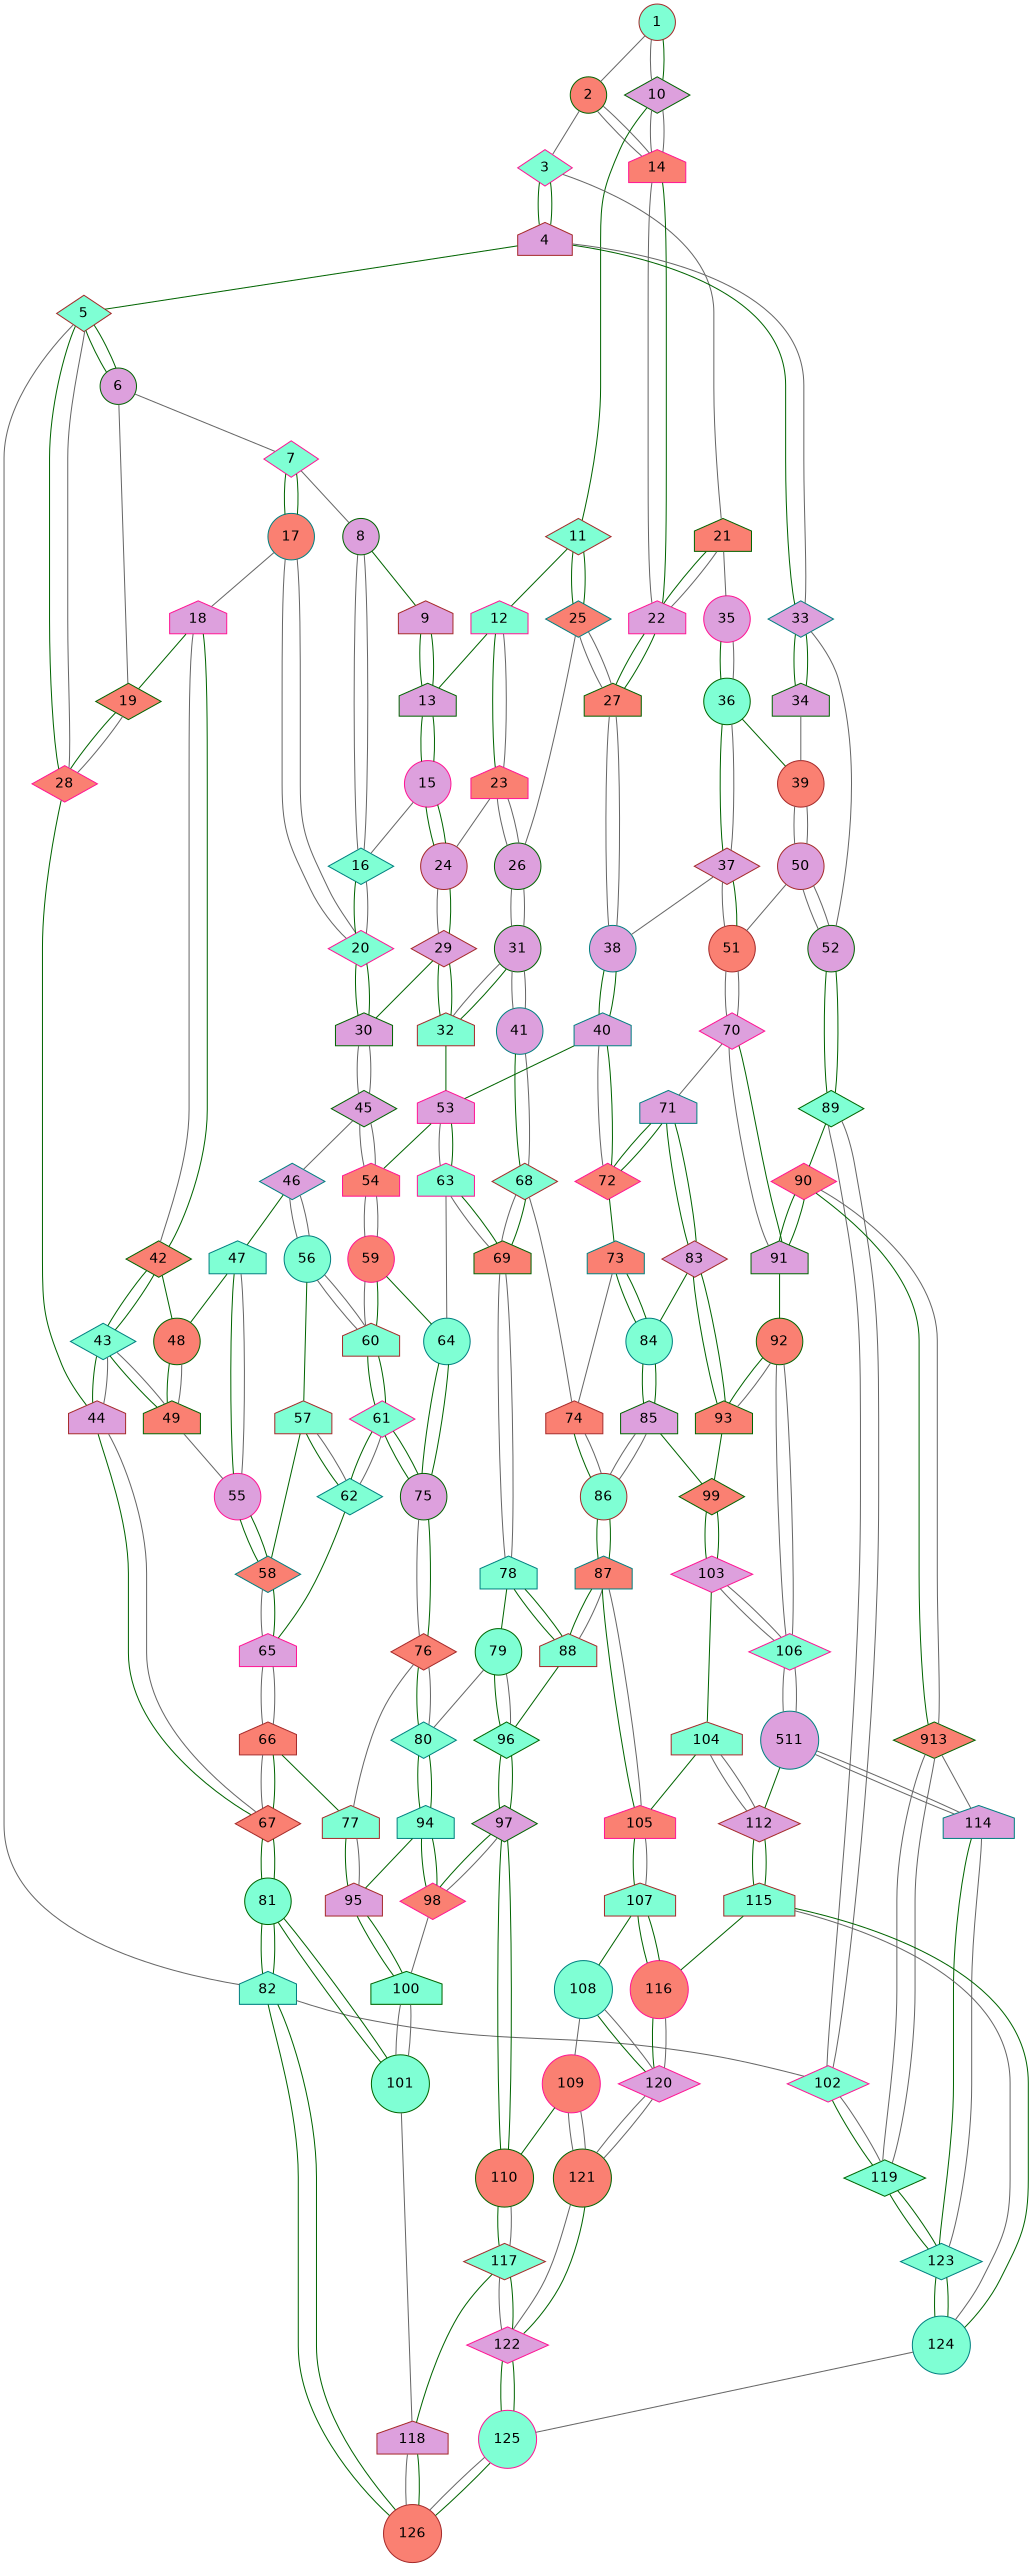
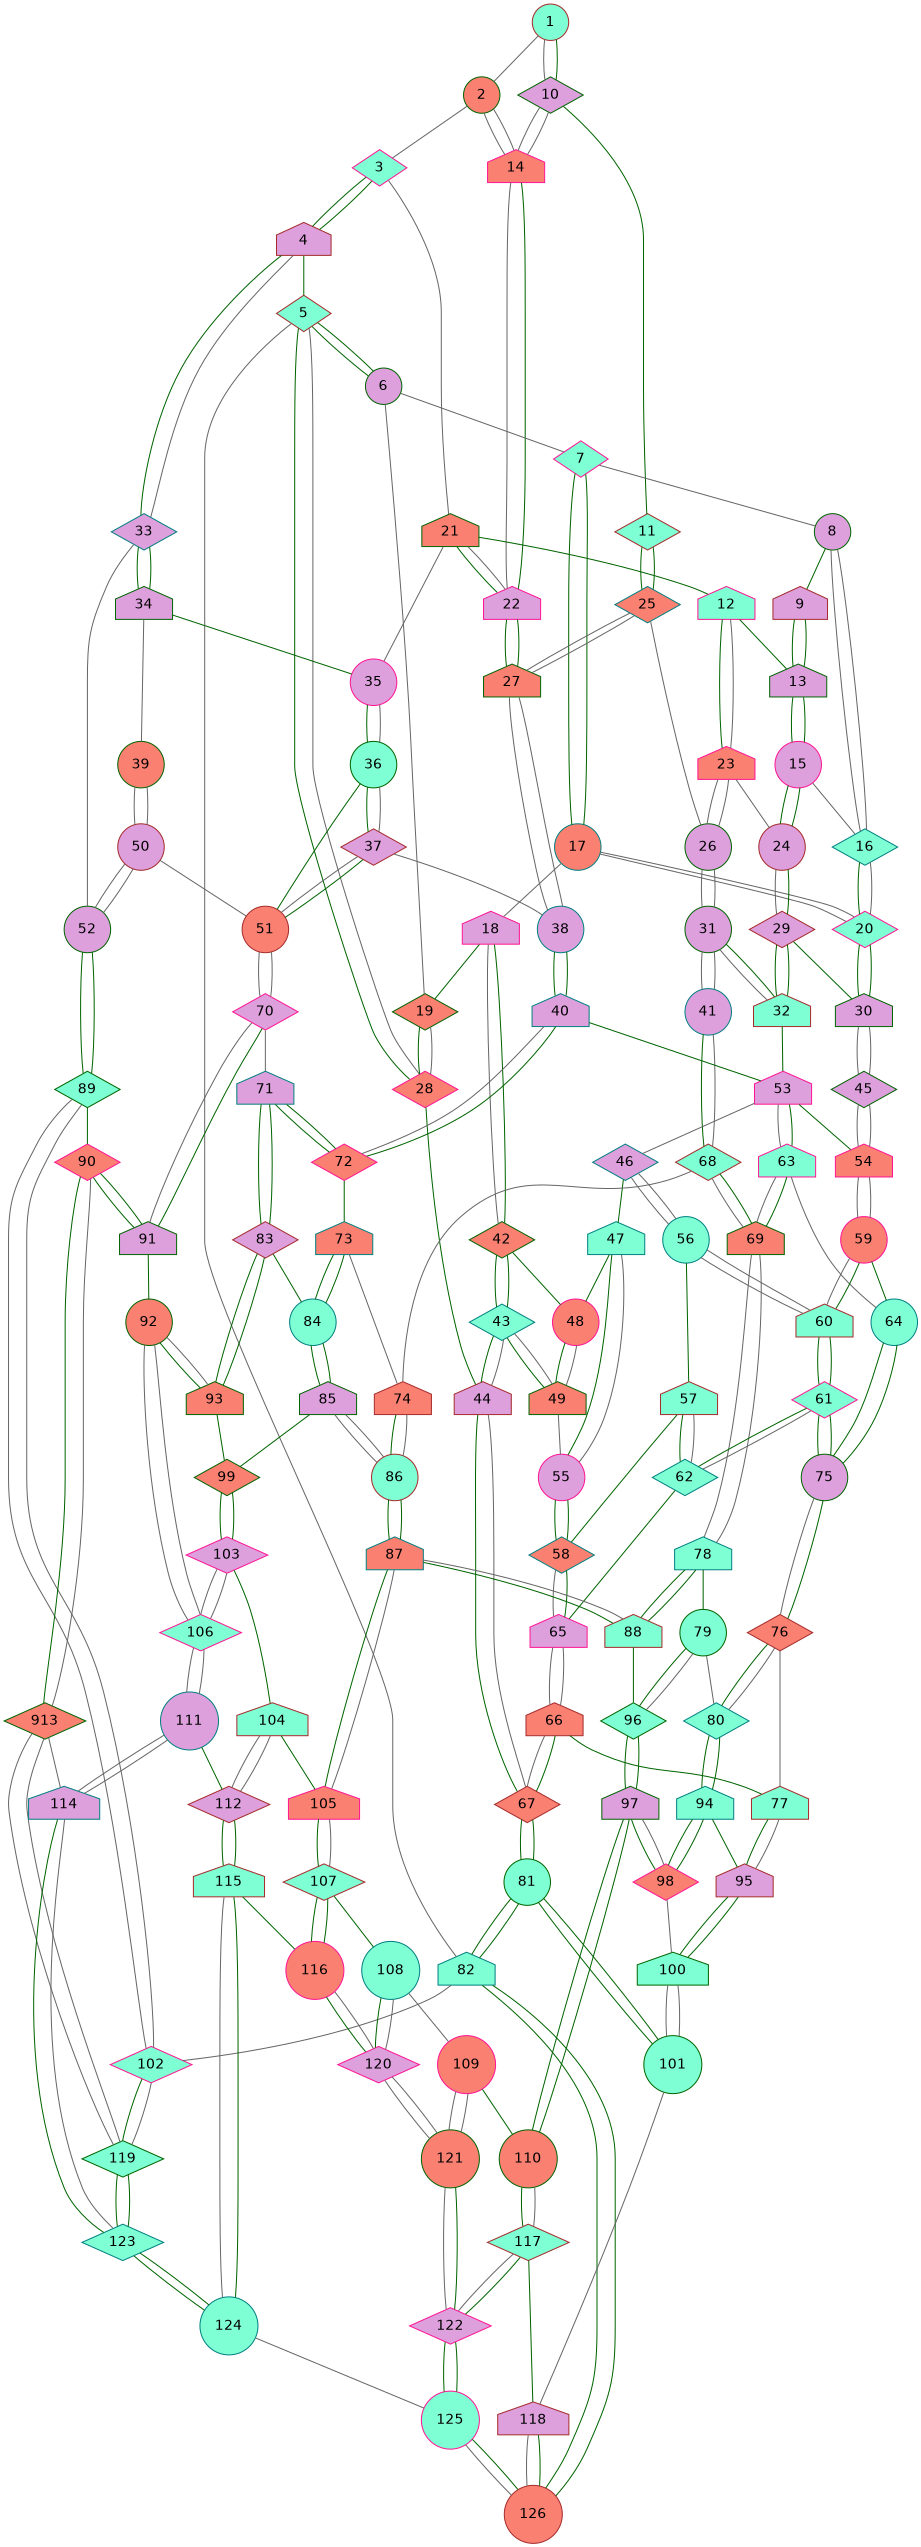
(539, 577) -> (595, 560)
none -> (262, 645)
(764, 743) -> (320, 843)
(801, 784) -> (141, 765)
(328, 1145) -> (696, 1130)
(177, 1341) -> (576, 1322)
(790, 1740) -> (190, 1721)
(505, 1824) -> (630, 1804)
(640, 1901) -> (324, 1882)
